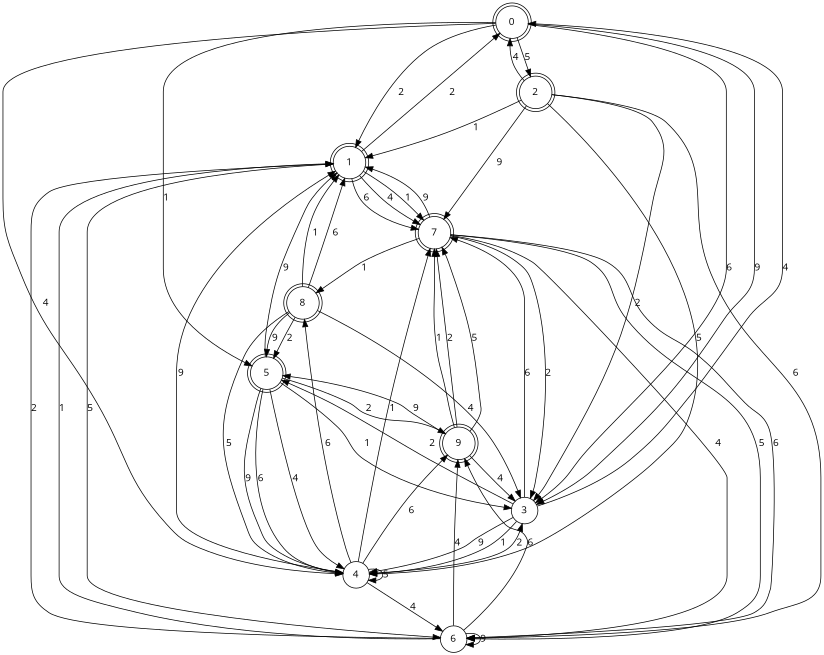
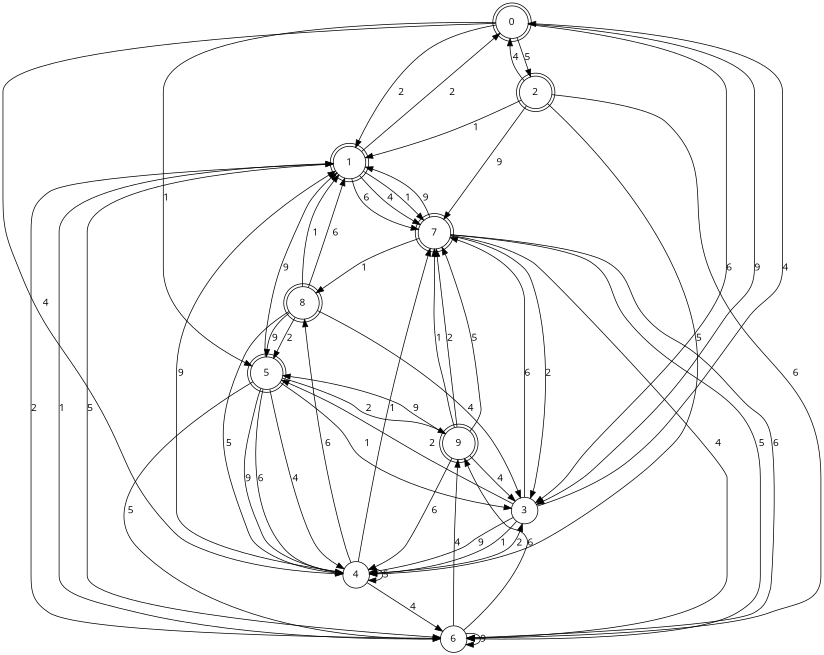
(640, 264) -> none
(399, 509) -> (421, 519)
none -> (172, 576)
